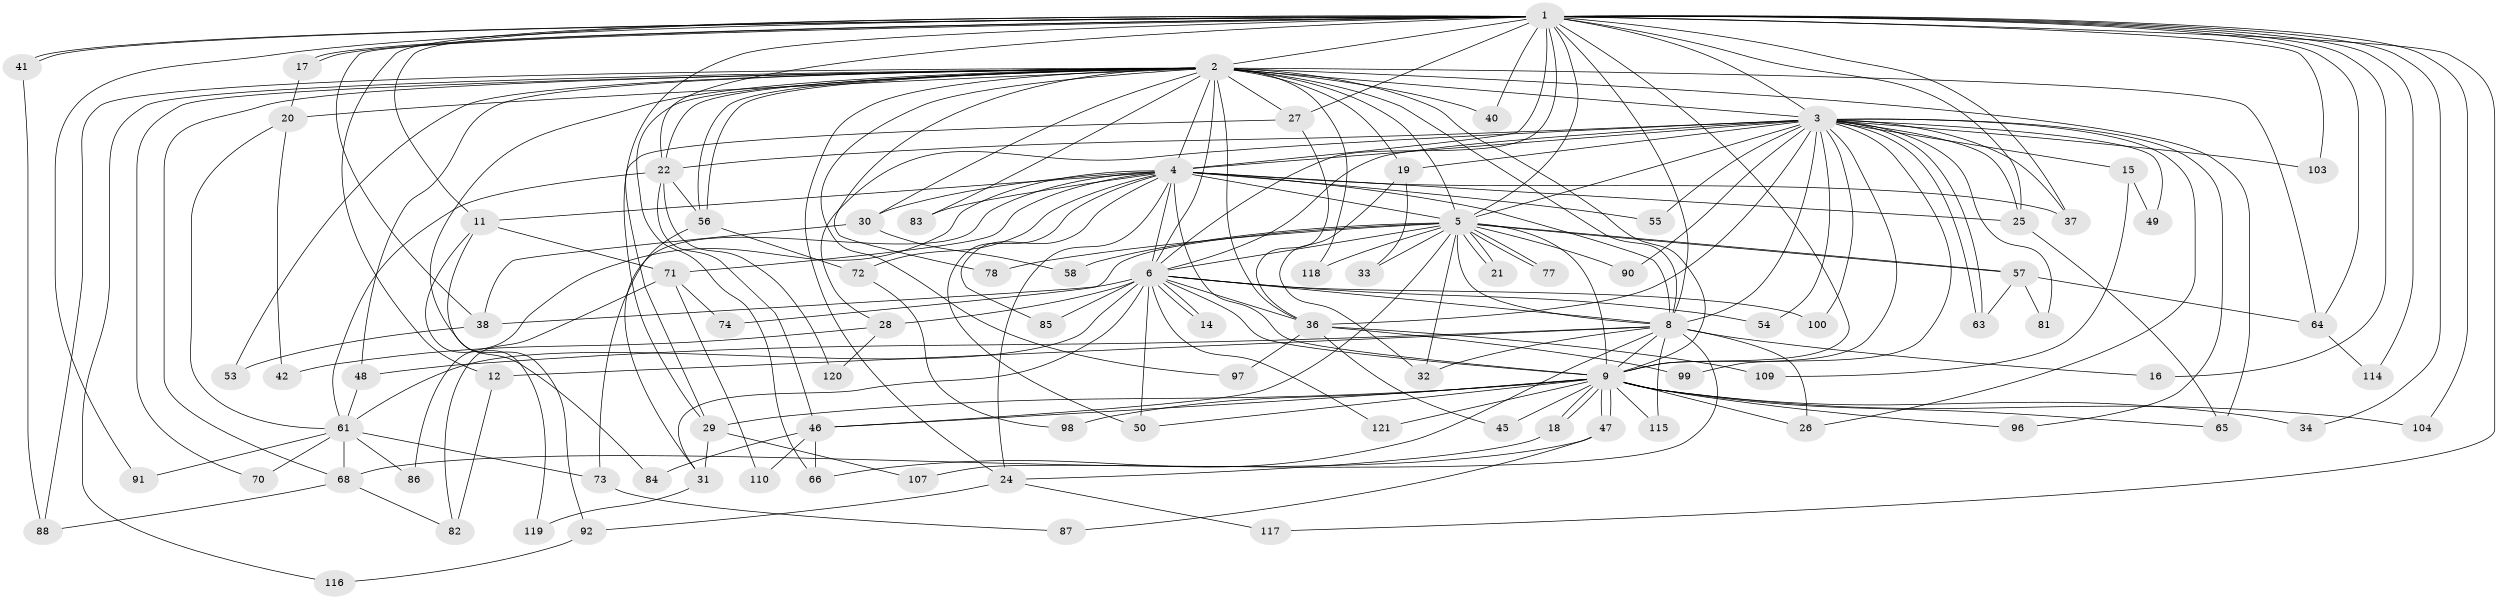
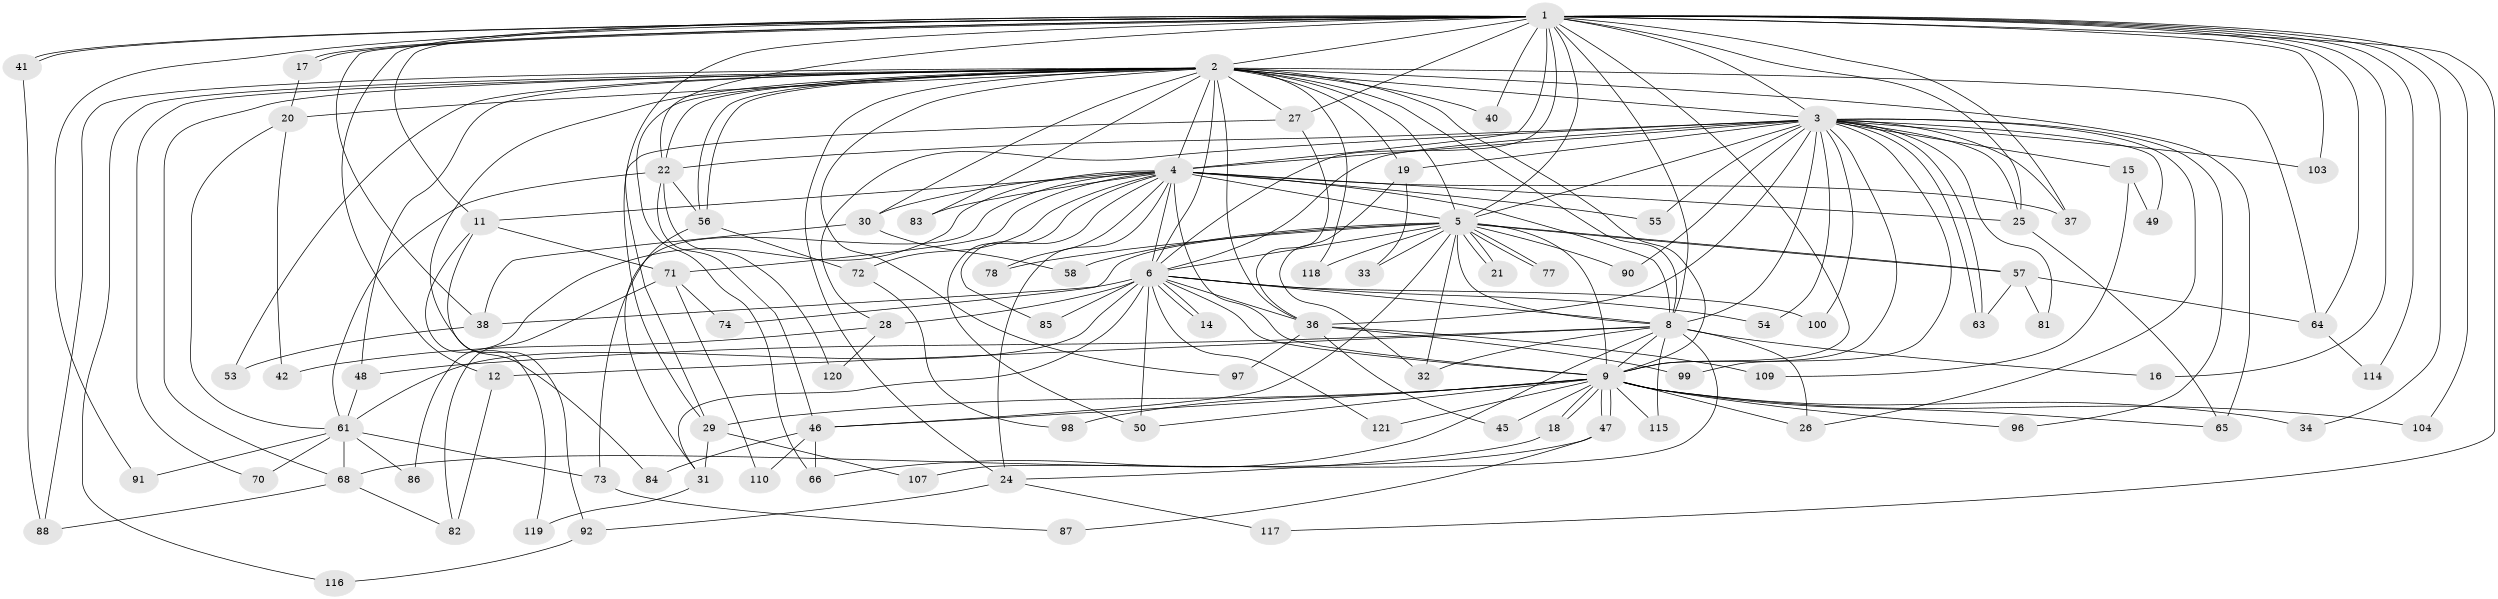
(935, 124) -> (1094, 239)
